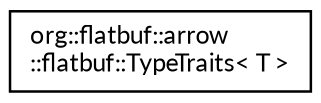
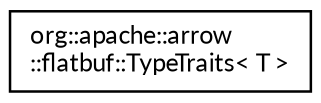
(160, 51) -> (160, 51)
